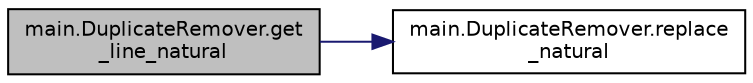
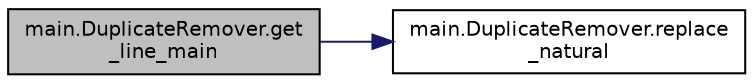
(164, 42) -> (164, 42)
